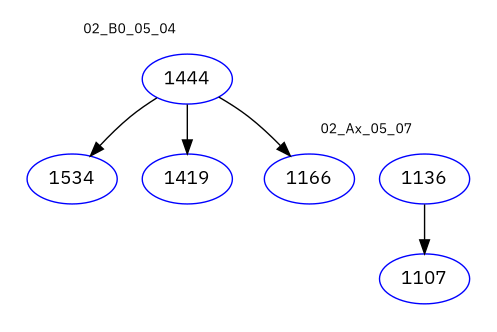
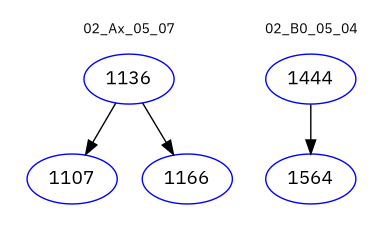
(263, 129) -> (154, 123)
(72, 179) -> (311, 179)
(187, 179) -> none
